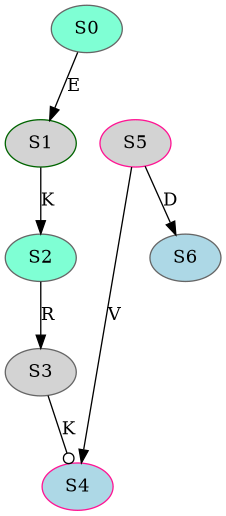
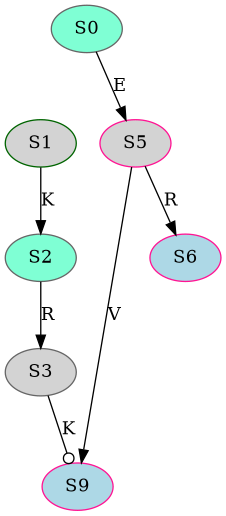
(66, 80) -> (108, 80)
(171, 201) -> (171, 201)
(185, 258) -> (185, 258)
(78, 487) -> (78, 487)
